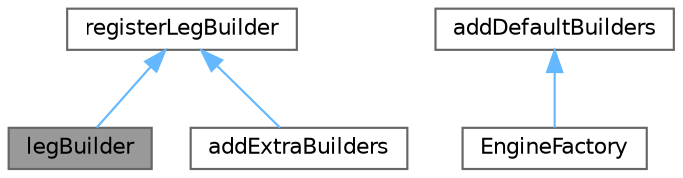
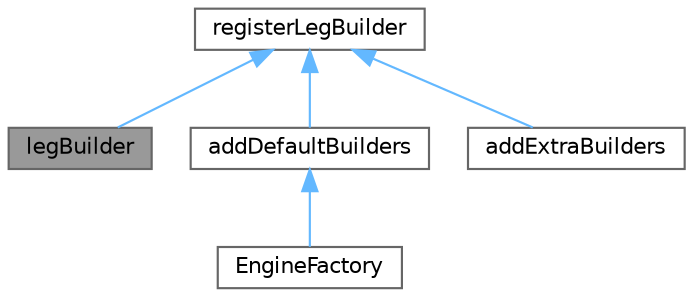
none -> (310, 100)
